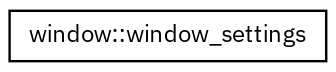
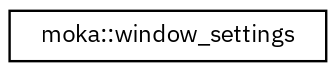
(168, 36) -> (168, 36)
